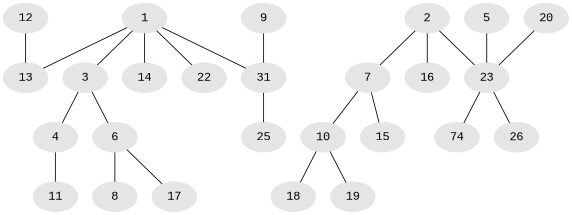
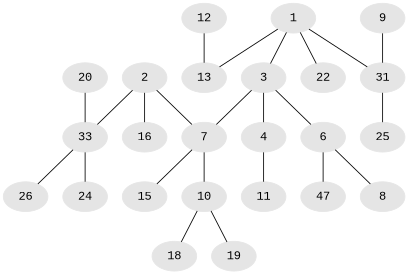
(487, 18) -> none
(145, 78) -> none
(487, 78) -> (85, 137)
none -> (234, 107)
(457, 137) -> (85, 197)
(174, 197) -> (323, 197)
